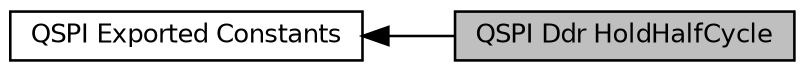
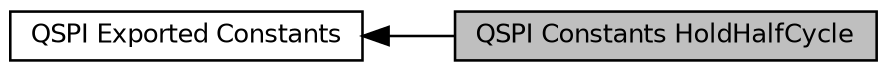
(625, 36) -> (666, 36)
